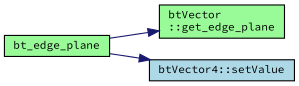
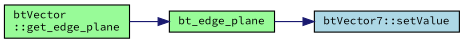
(129, 35) -> (144, 22)
(222, 70) -> (387, 22)
